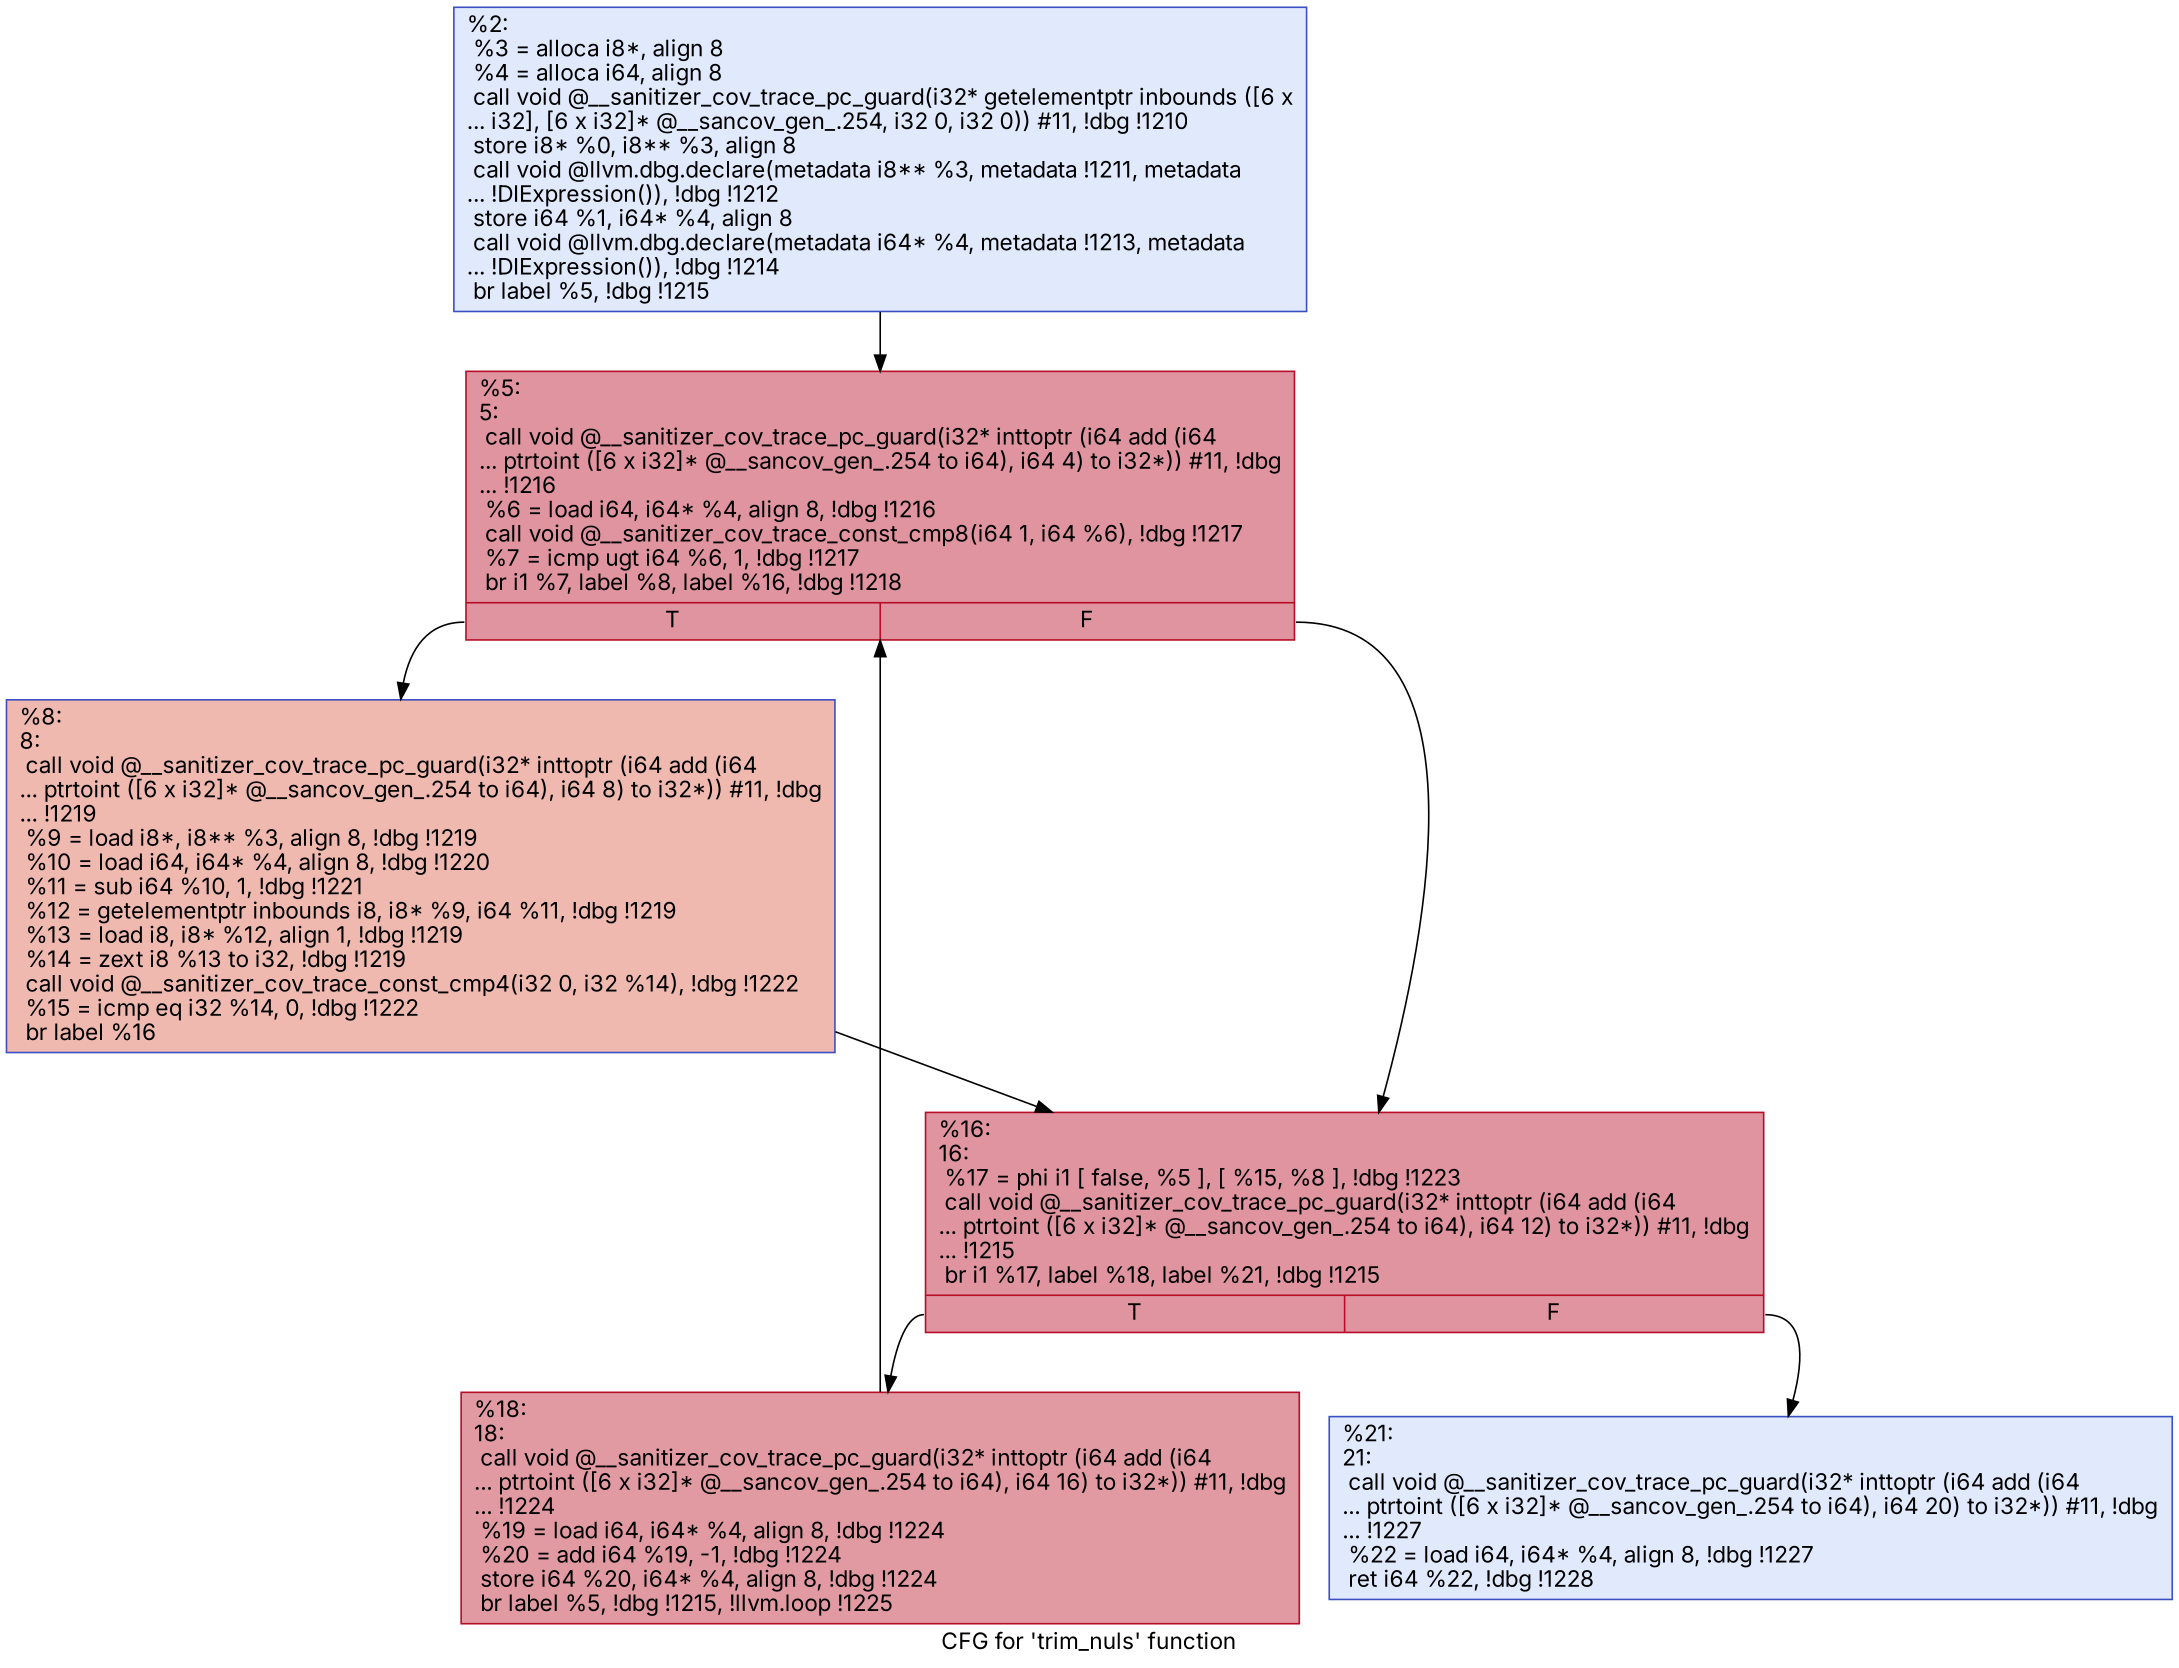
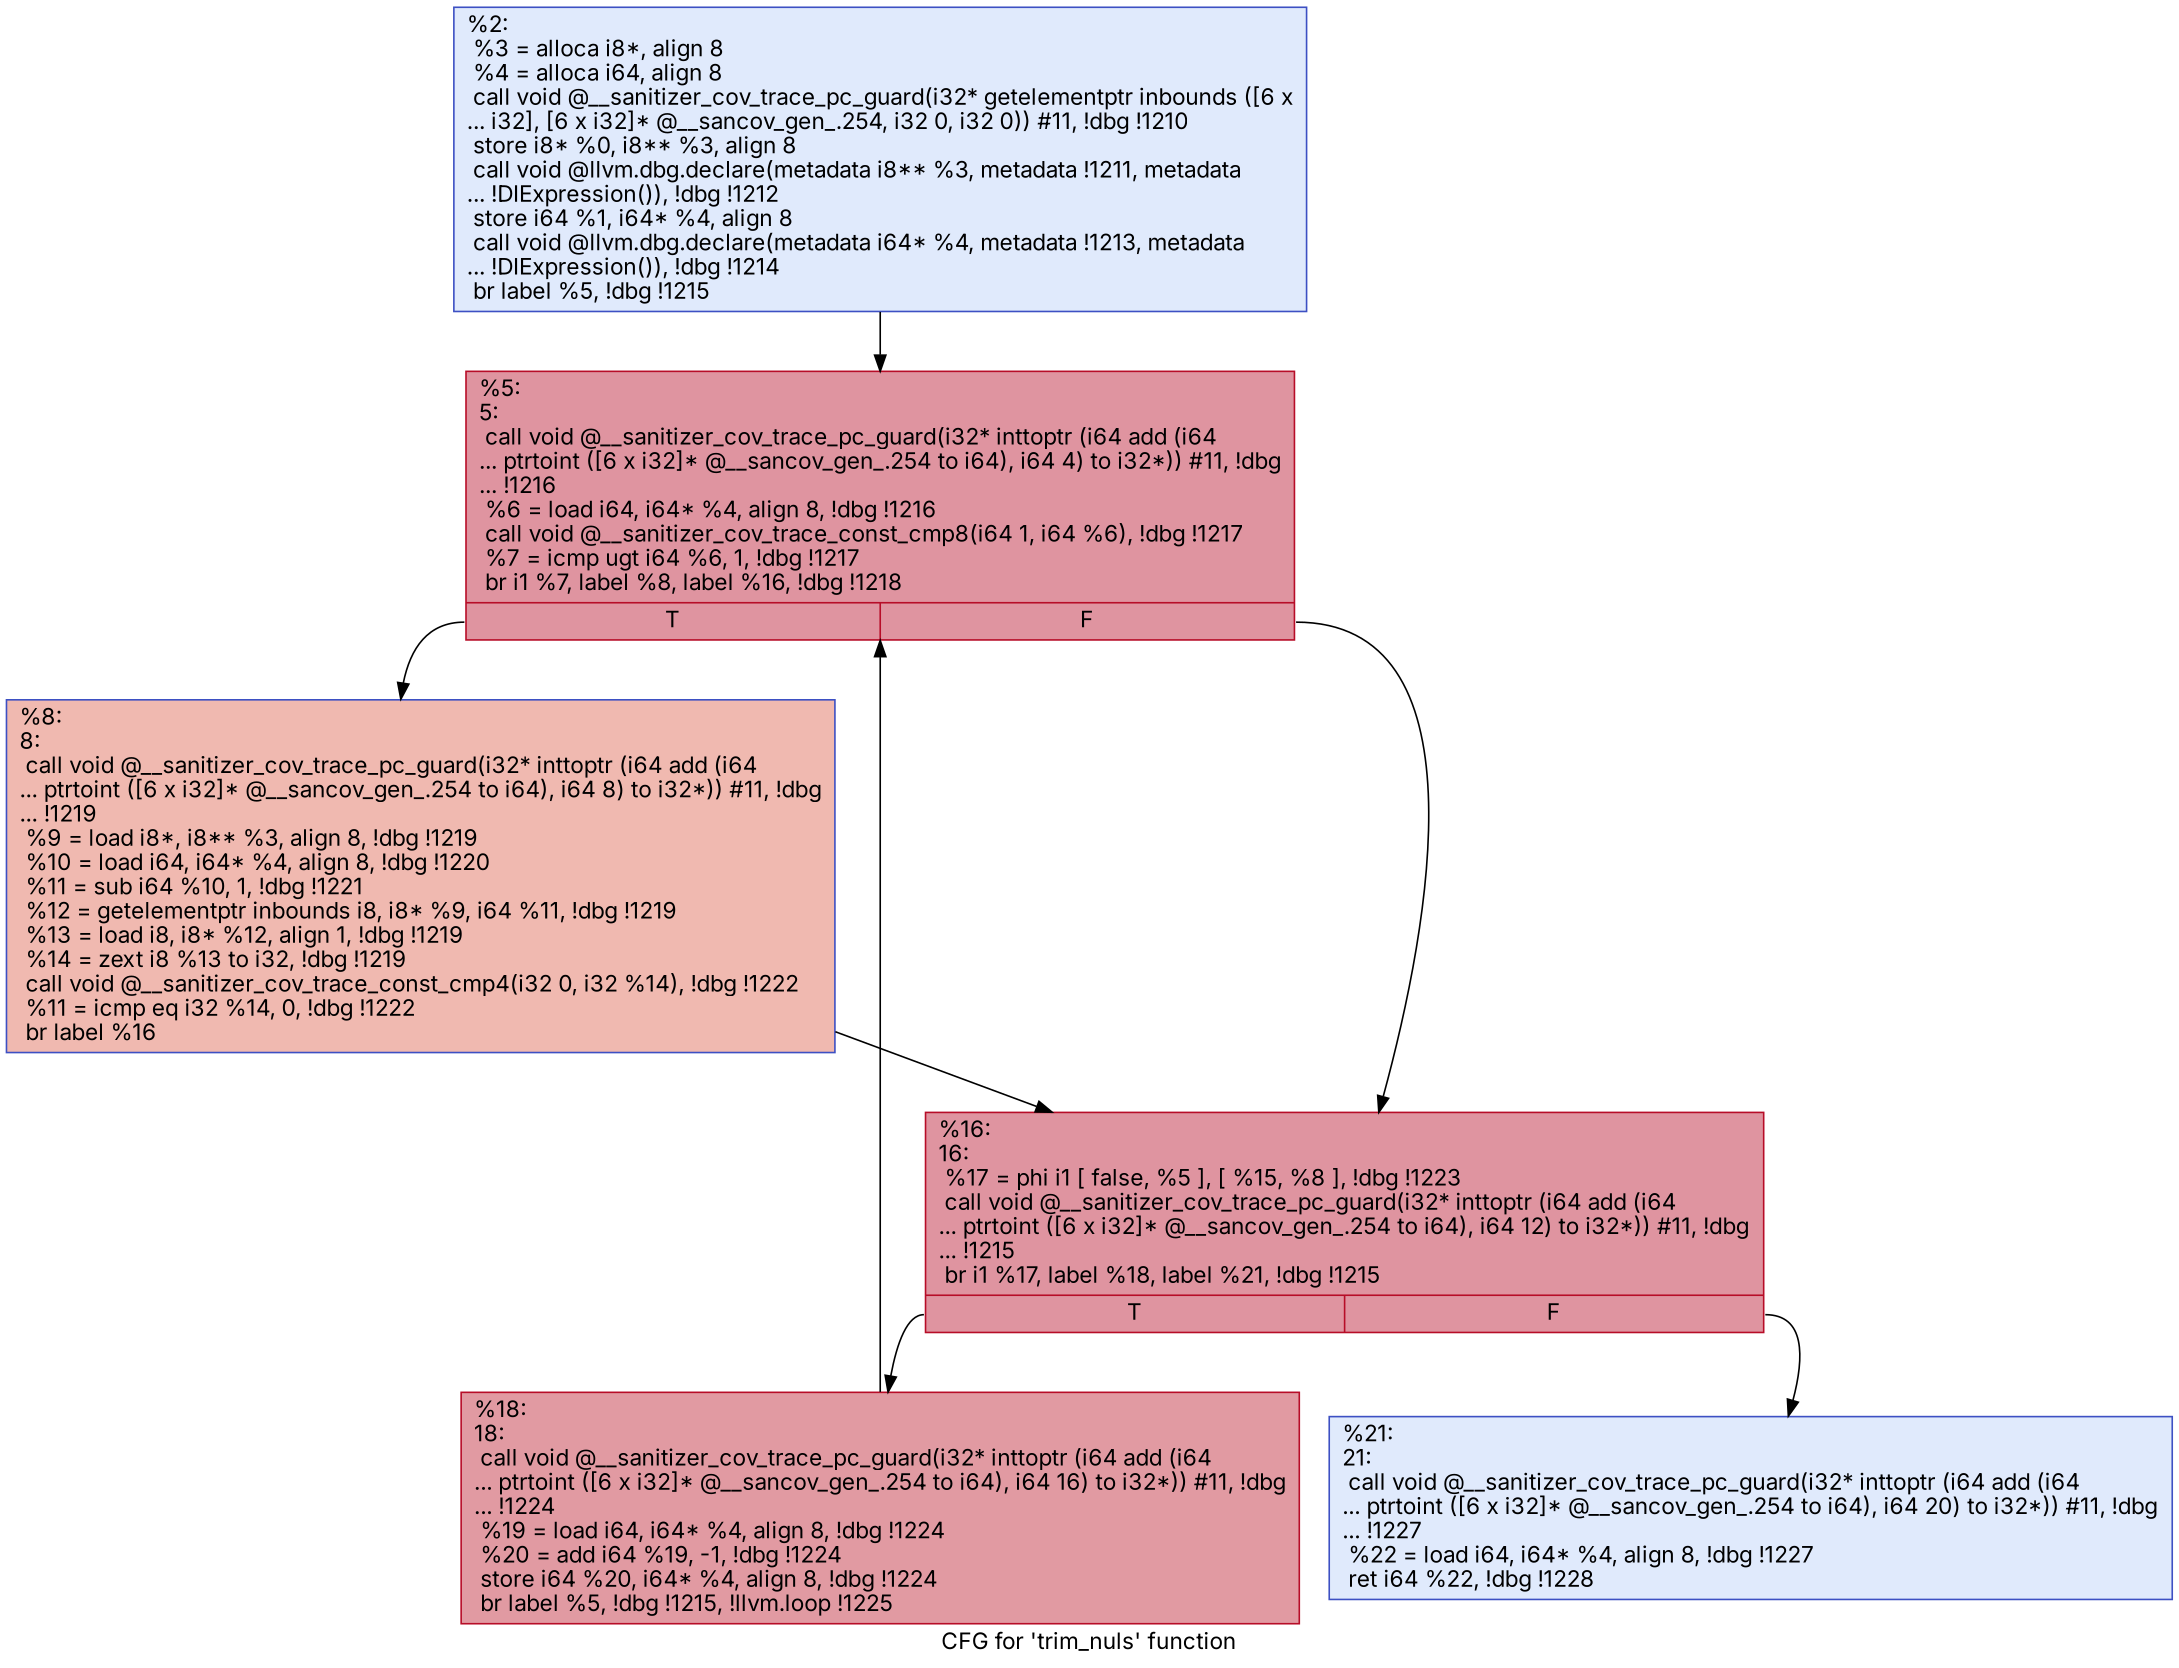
(219, 1009) -> (218, 1009)
